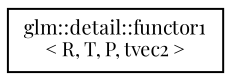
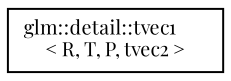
(116, 40) -> (116, 40)
